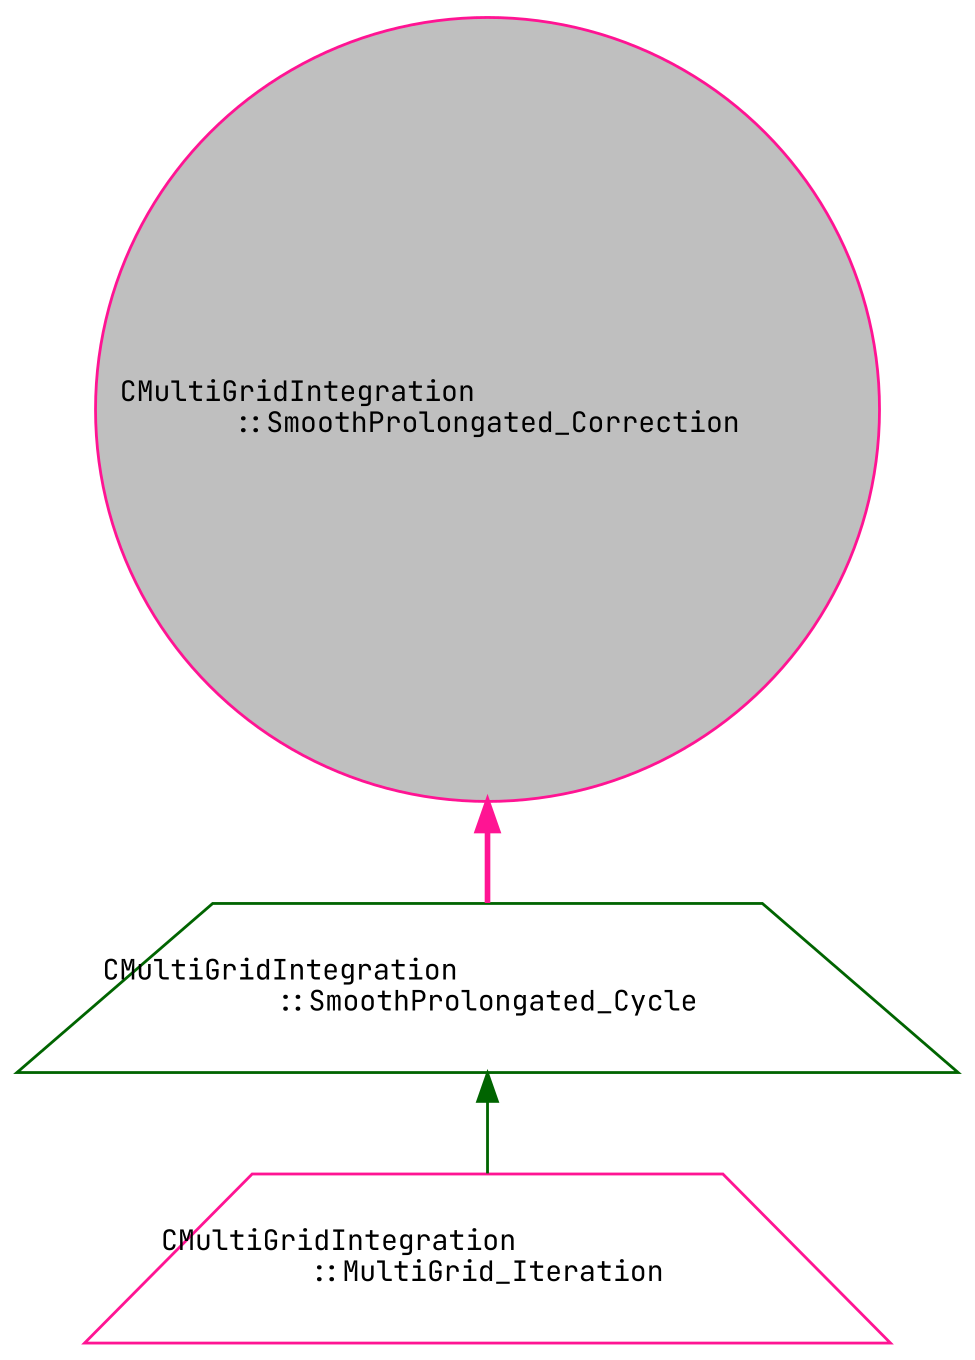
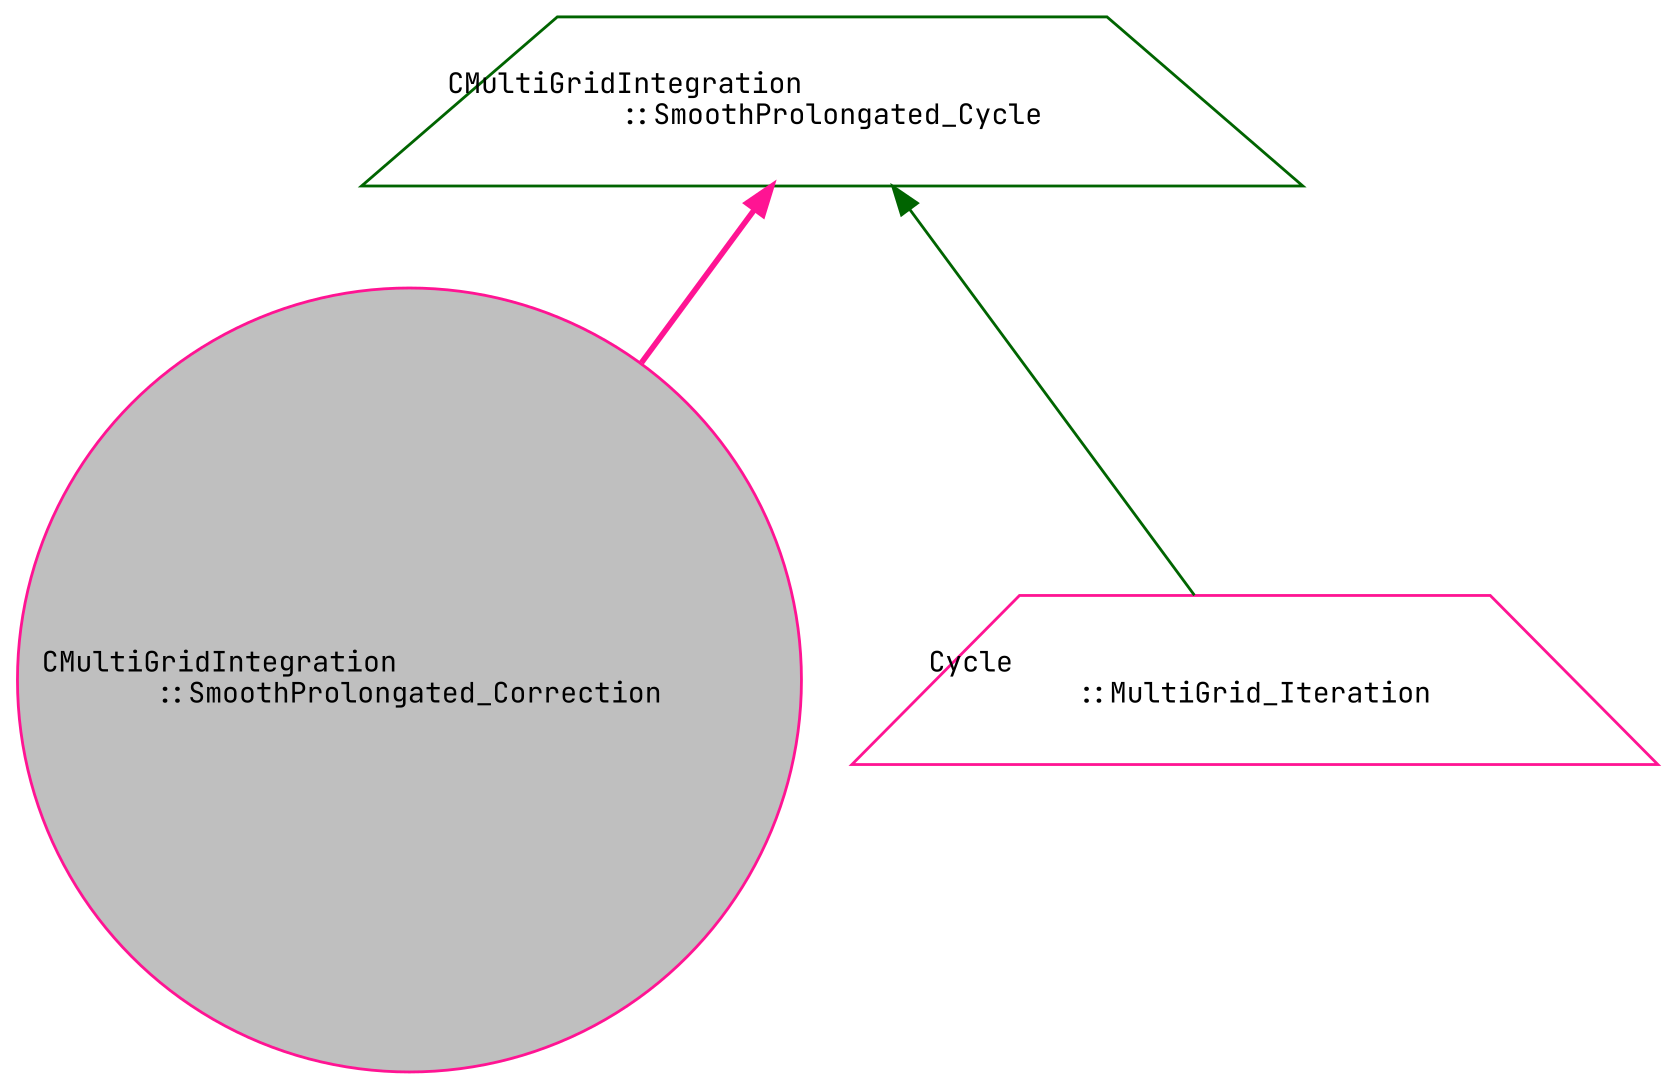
(488, 867) -> (698, 286)
(488, 1259) -> (1255, 680)
